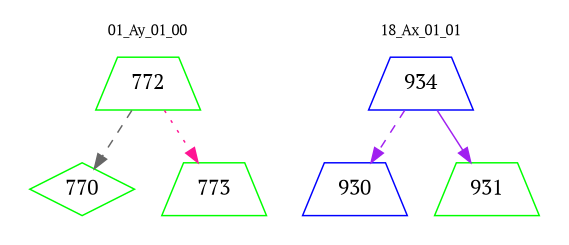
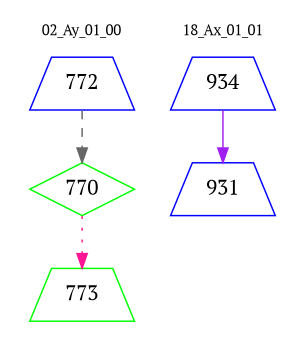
(148, 32) -> (82, 32)
(148, 84) -> (82, 84)
(177, 130) -> (82, 235)
(355, 189) -> none
(487, 189) -> (223, 189)
